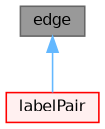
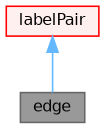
(53, 72) -> (53, 72)
